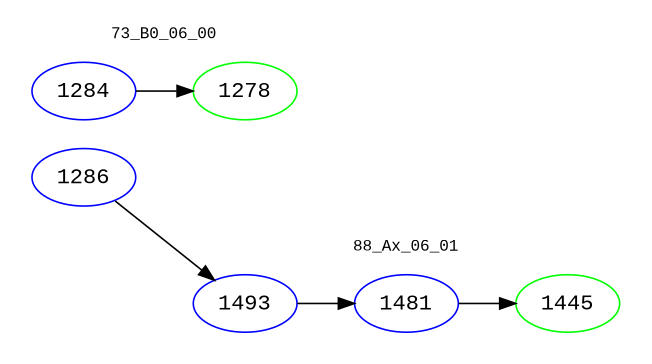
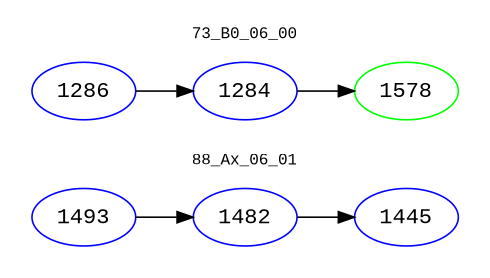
(245, 91) -> (406, 91)
(158, 236) -> (156, 91)
(406, 303) -> (245, 217)
(568, 303) -> (406, 217)
